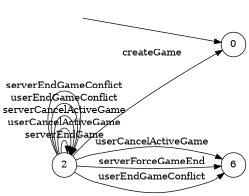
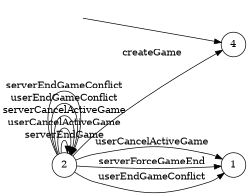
(233, 45) -> (233, 45)
(233, 165) -> (233, 165)
